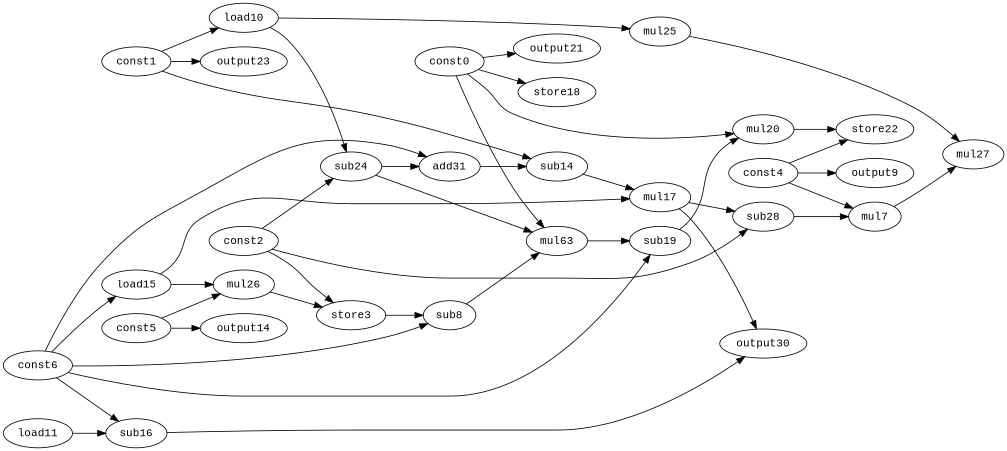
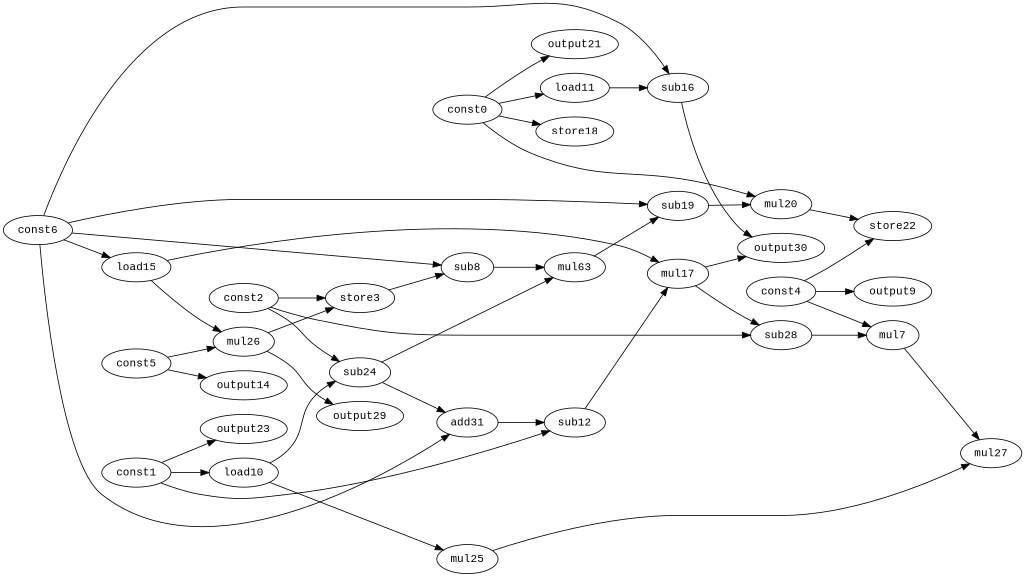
(494, 156) -> (517, 100)
(557, 167) -> (575, 422)
none -> (360, 416)
